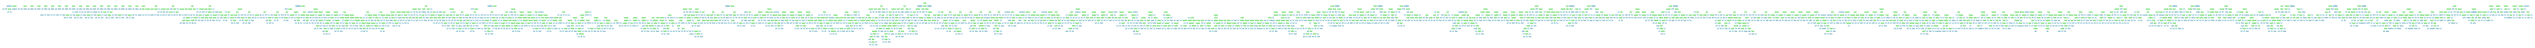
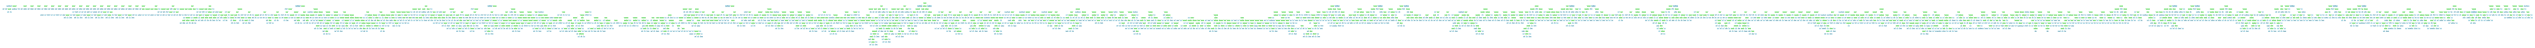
(1442, 15) -> none
